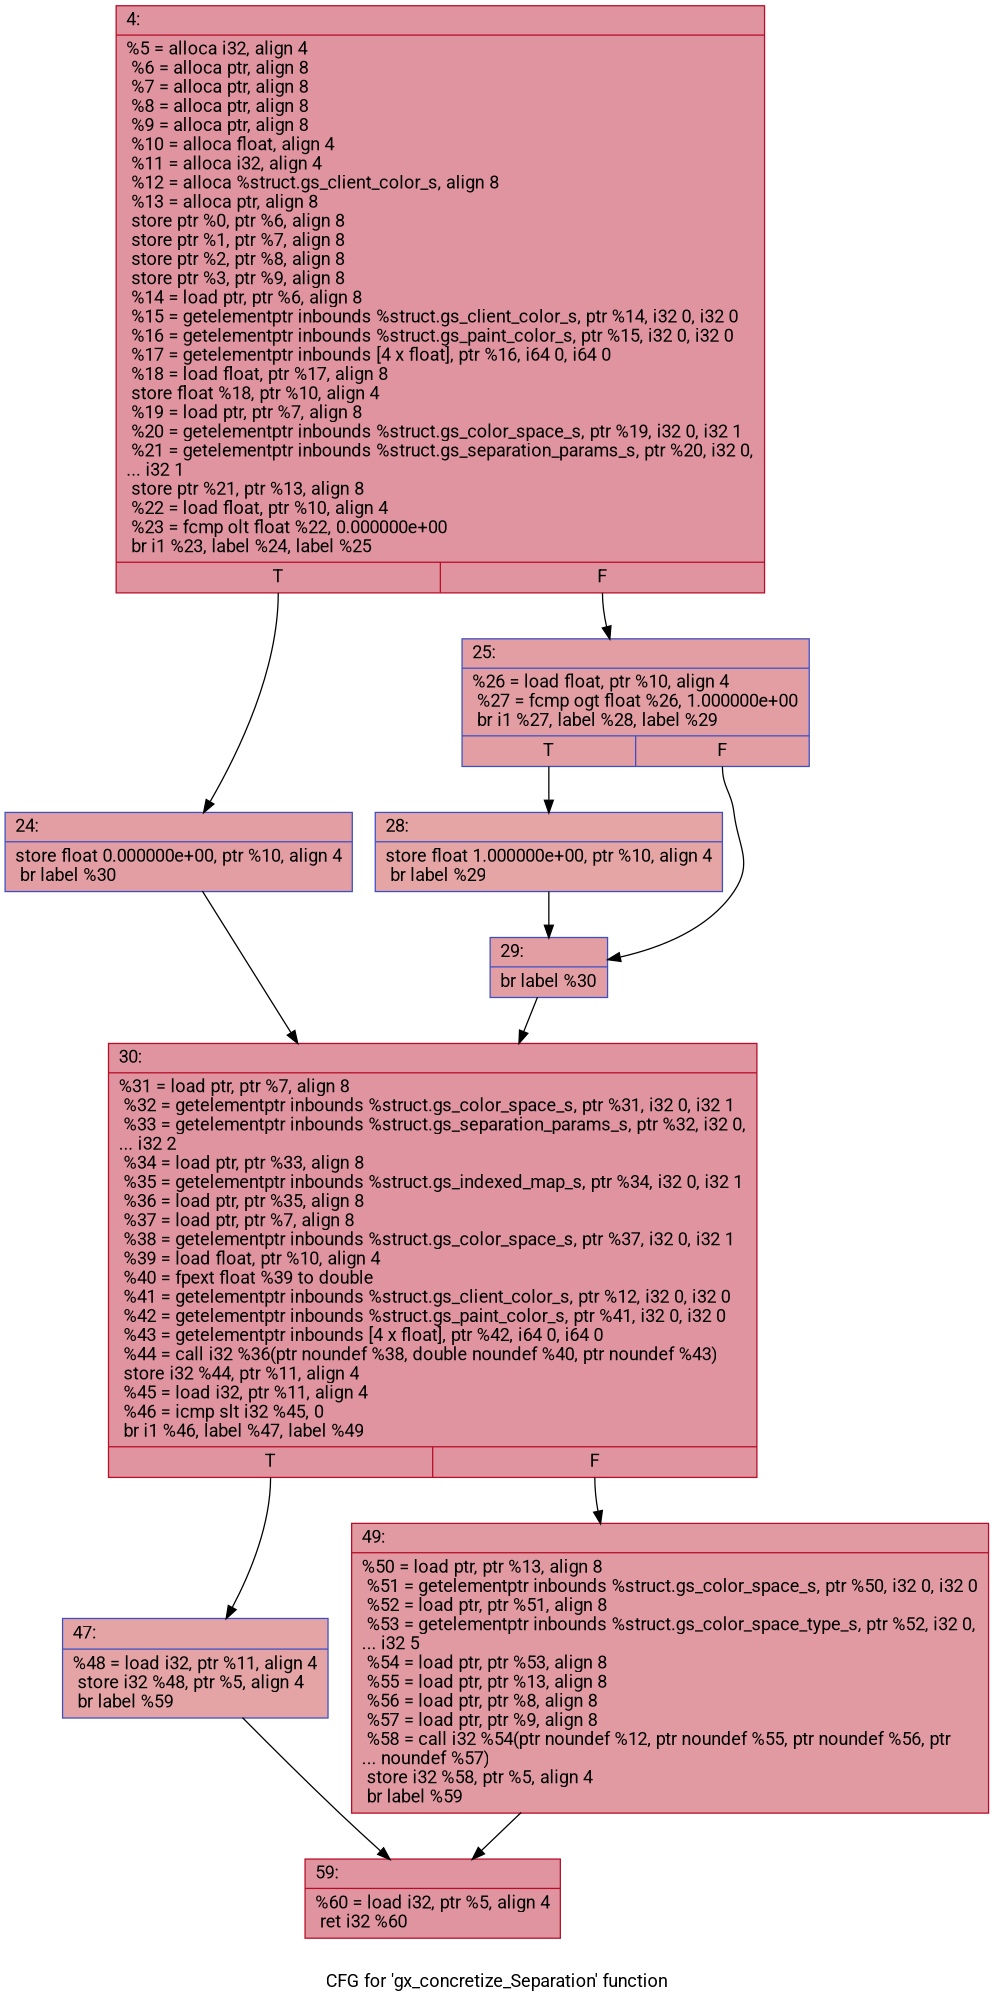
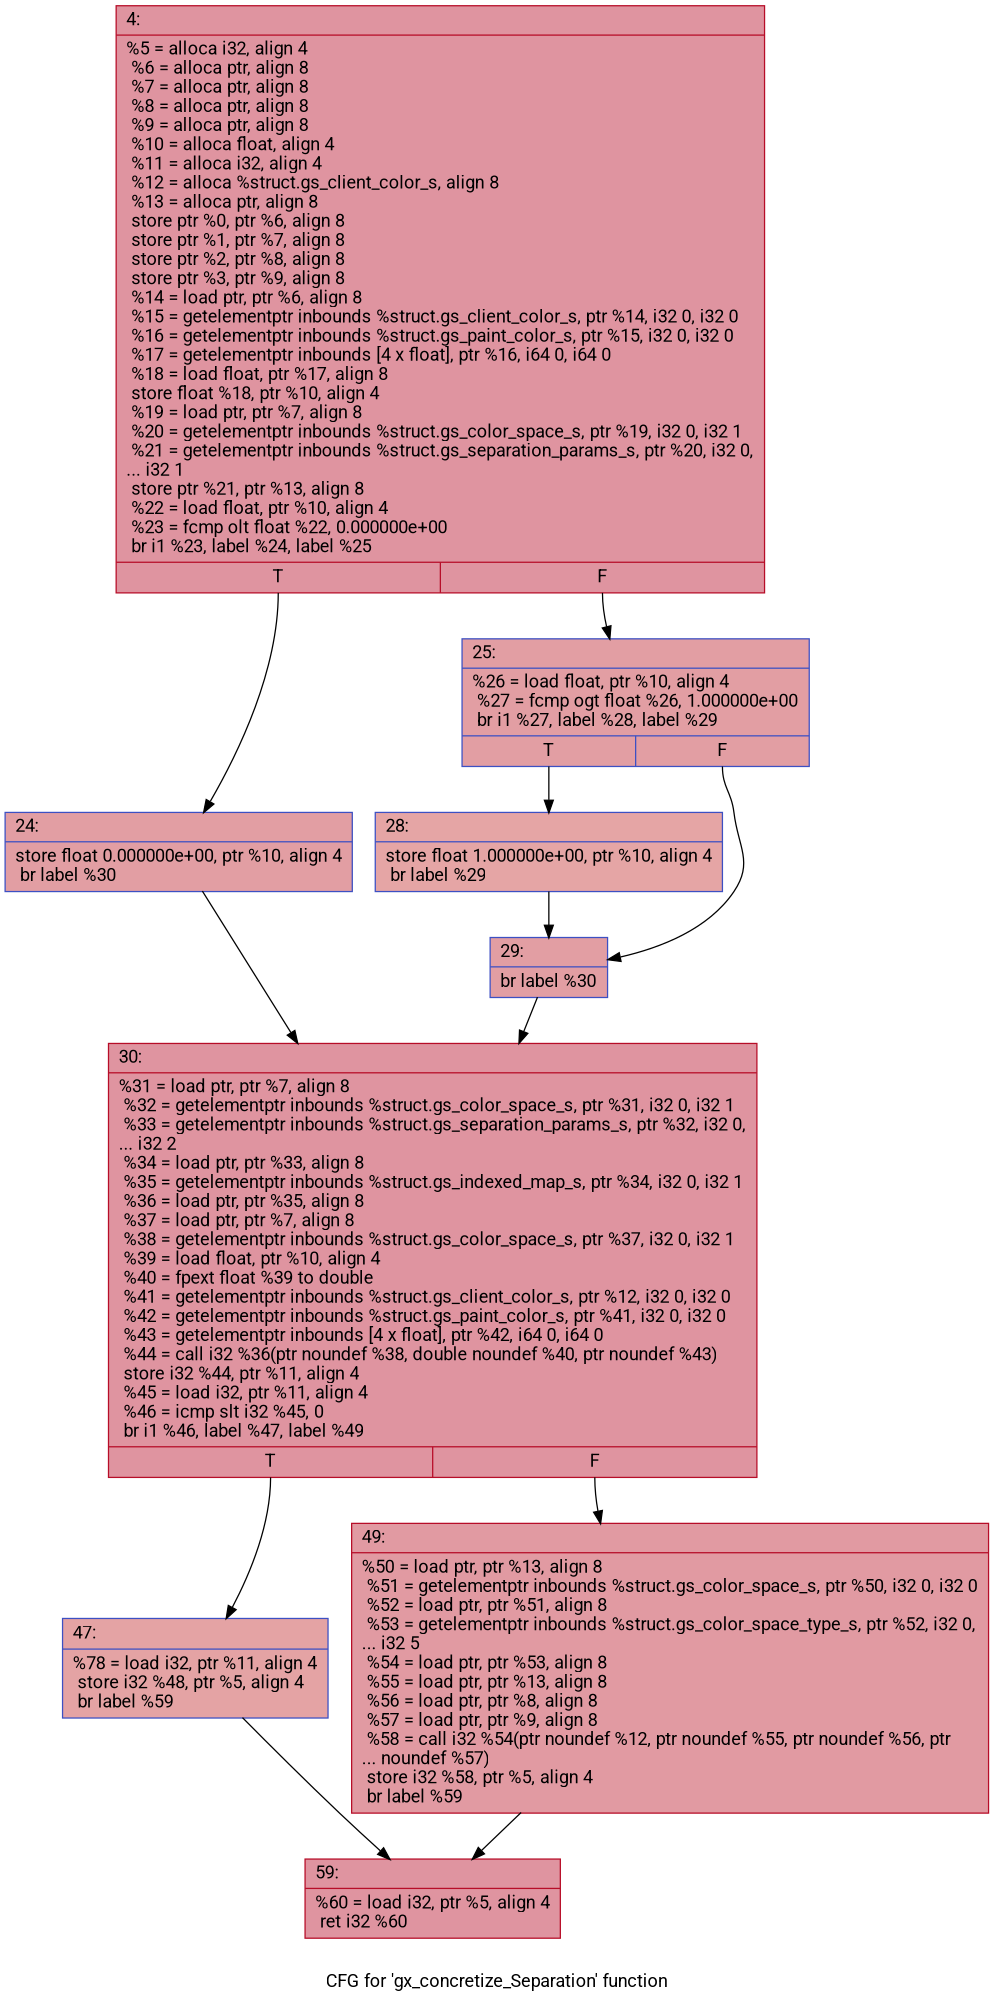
(195, 1664) -> (195, 1664)
